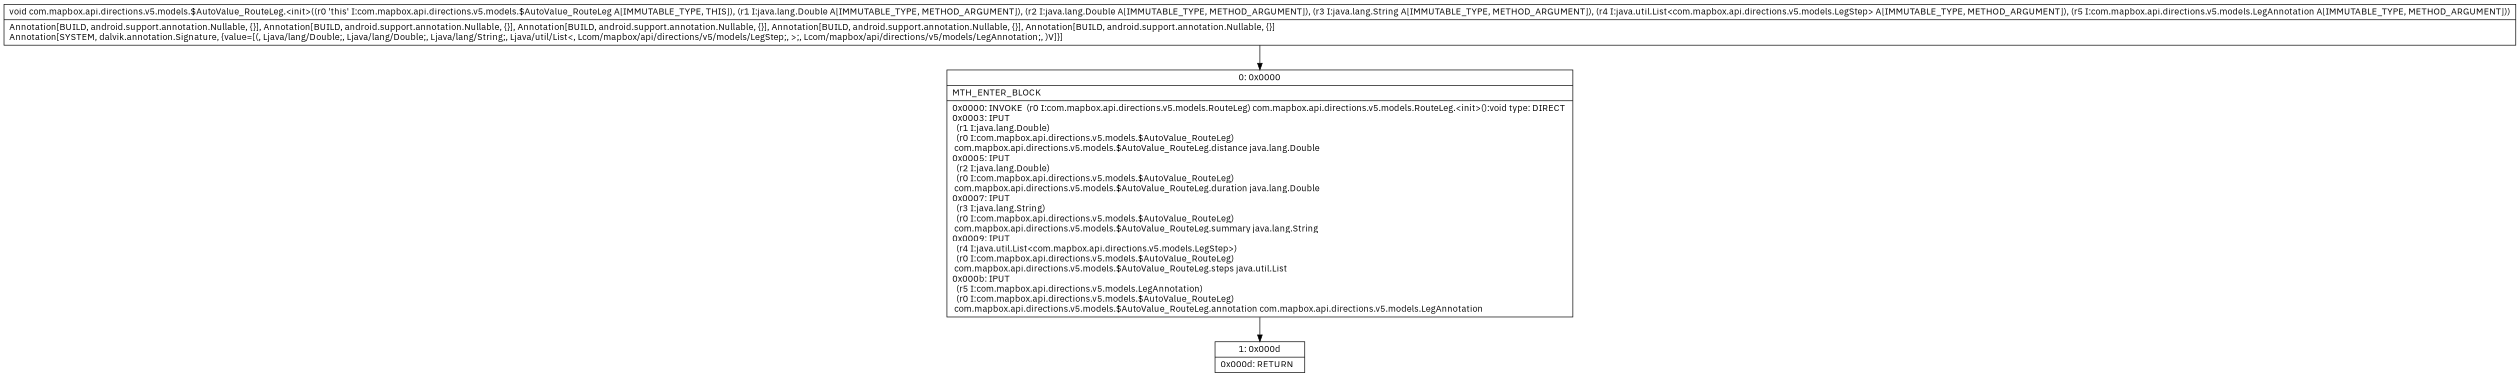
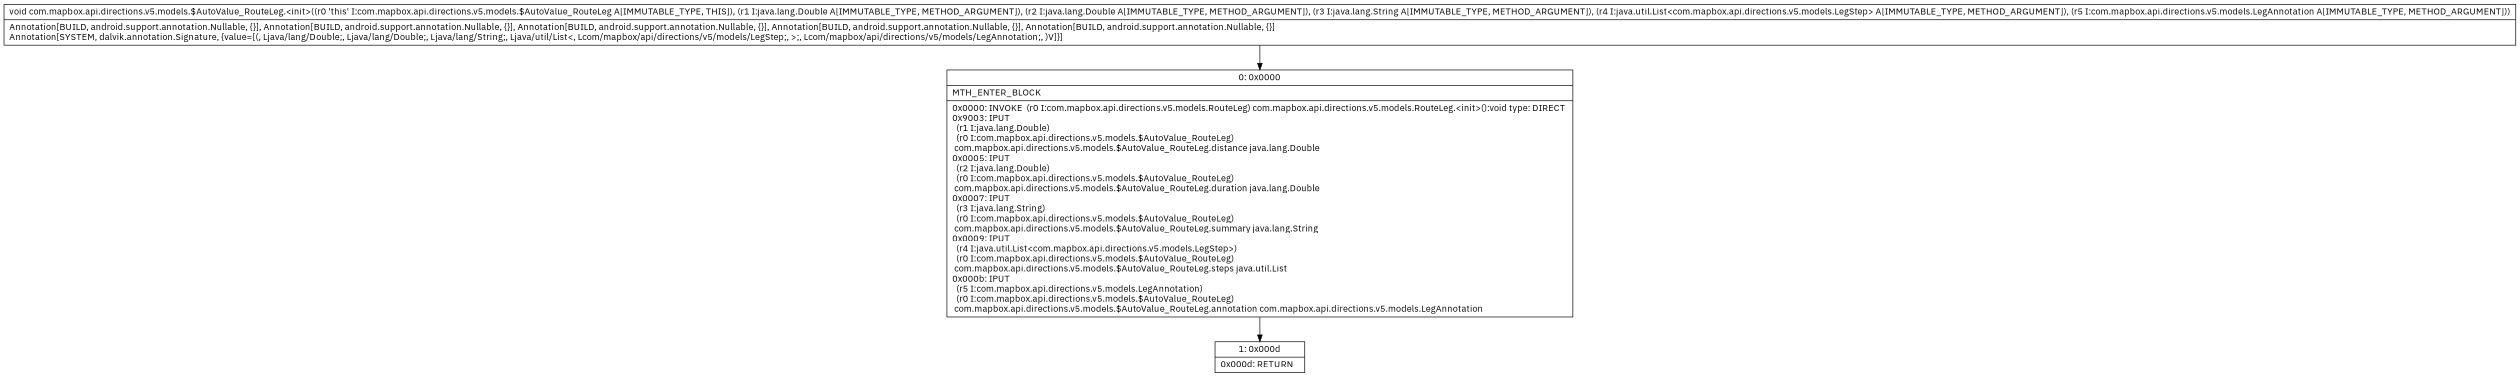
(983, 118) -> (983, 118)
